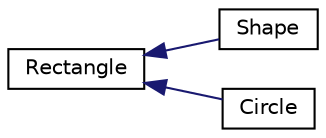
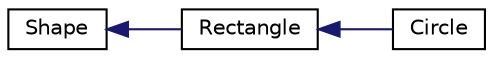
(192, 45) -> (155, 29)
